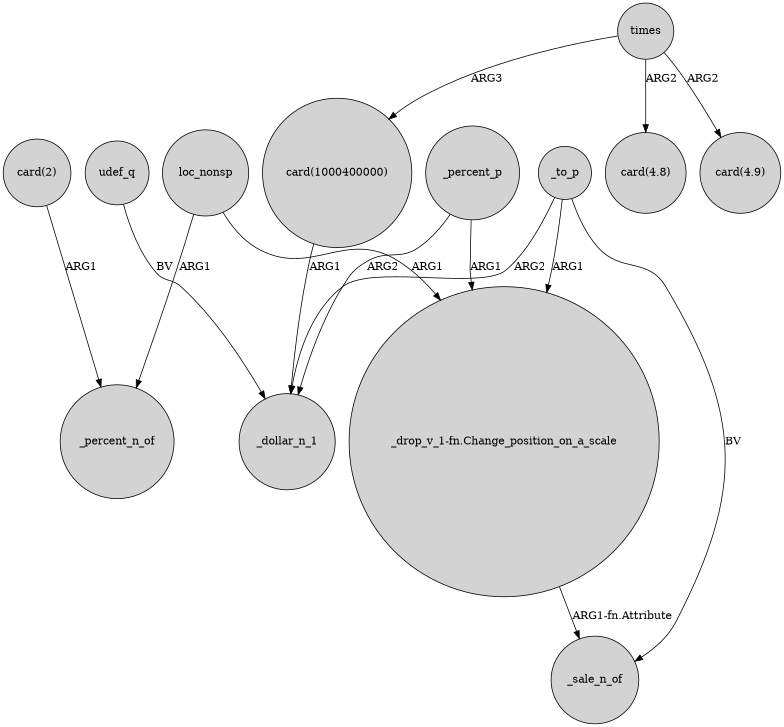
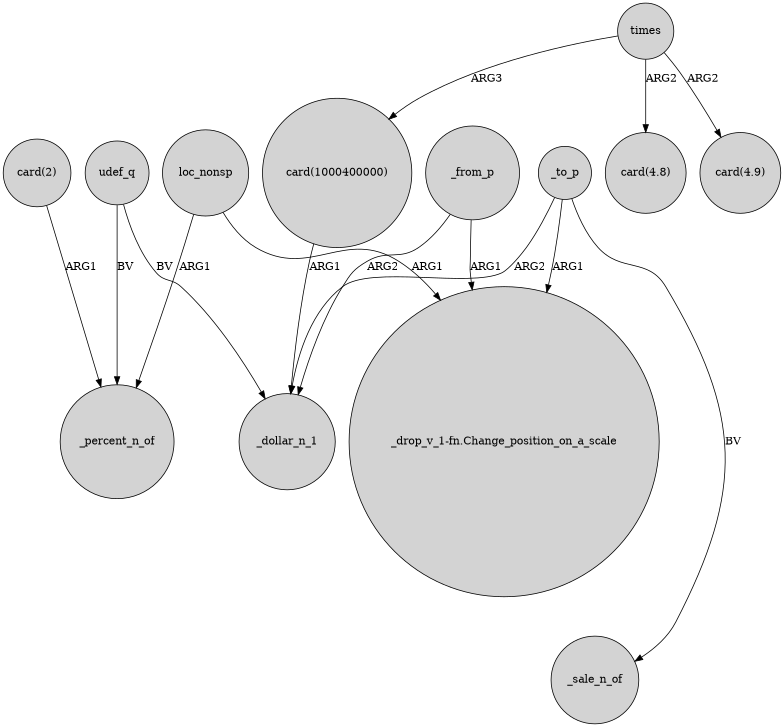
(473, 173) -> (473, 173)
none -> (117, 291)
(568, 609) -> none
